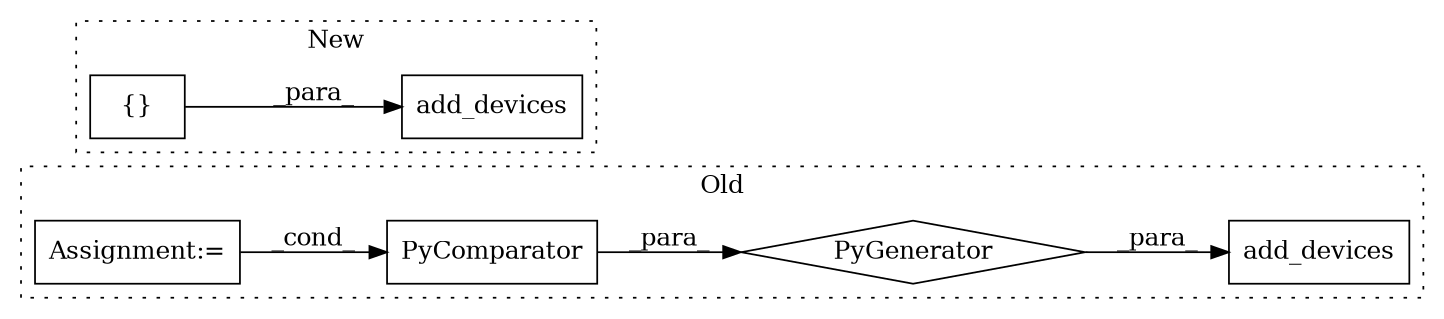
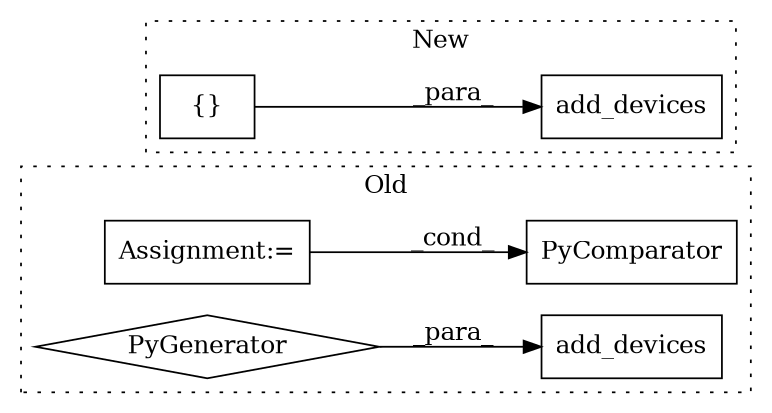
(660, 252) -> none
